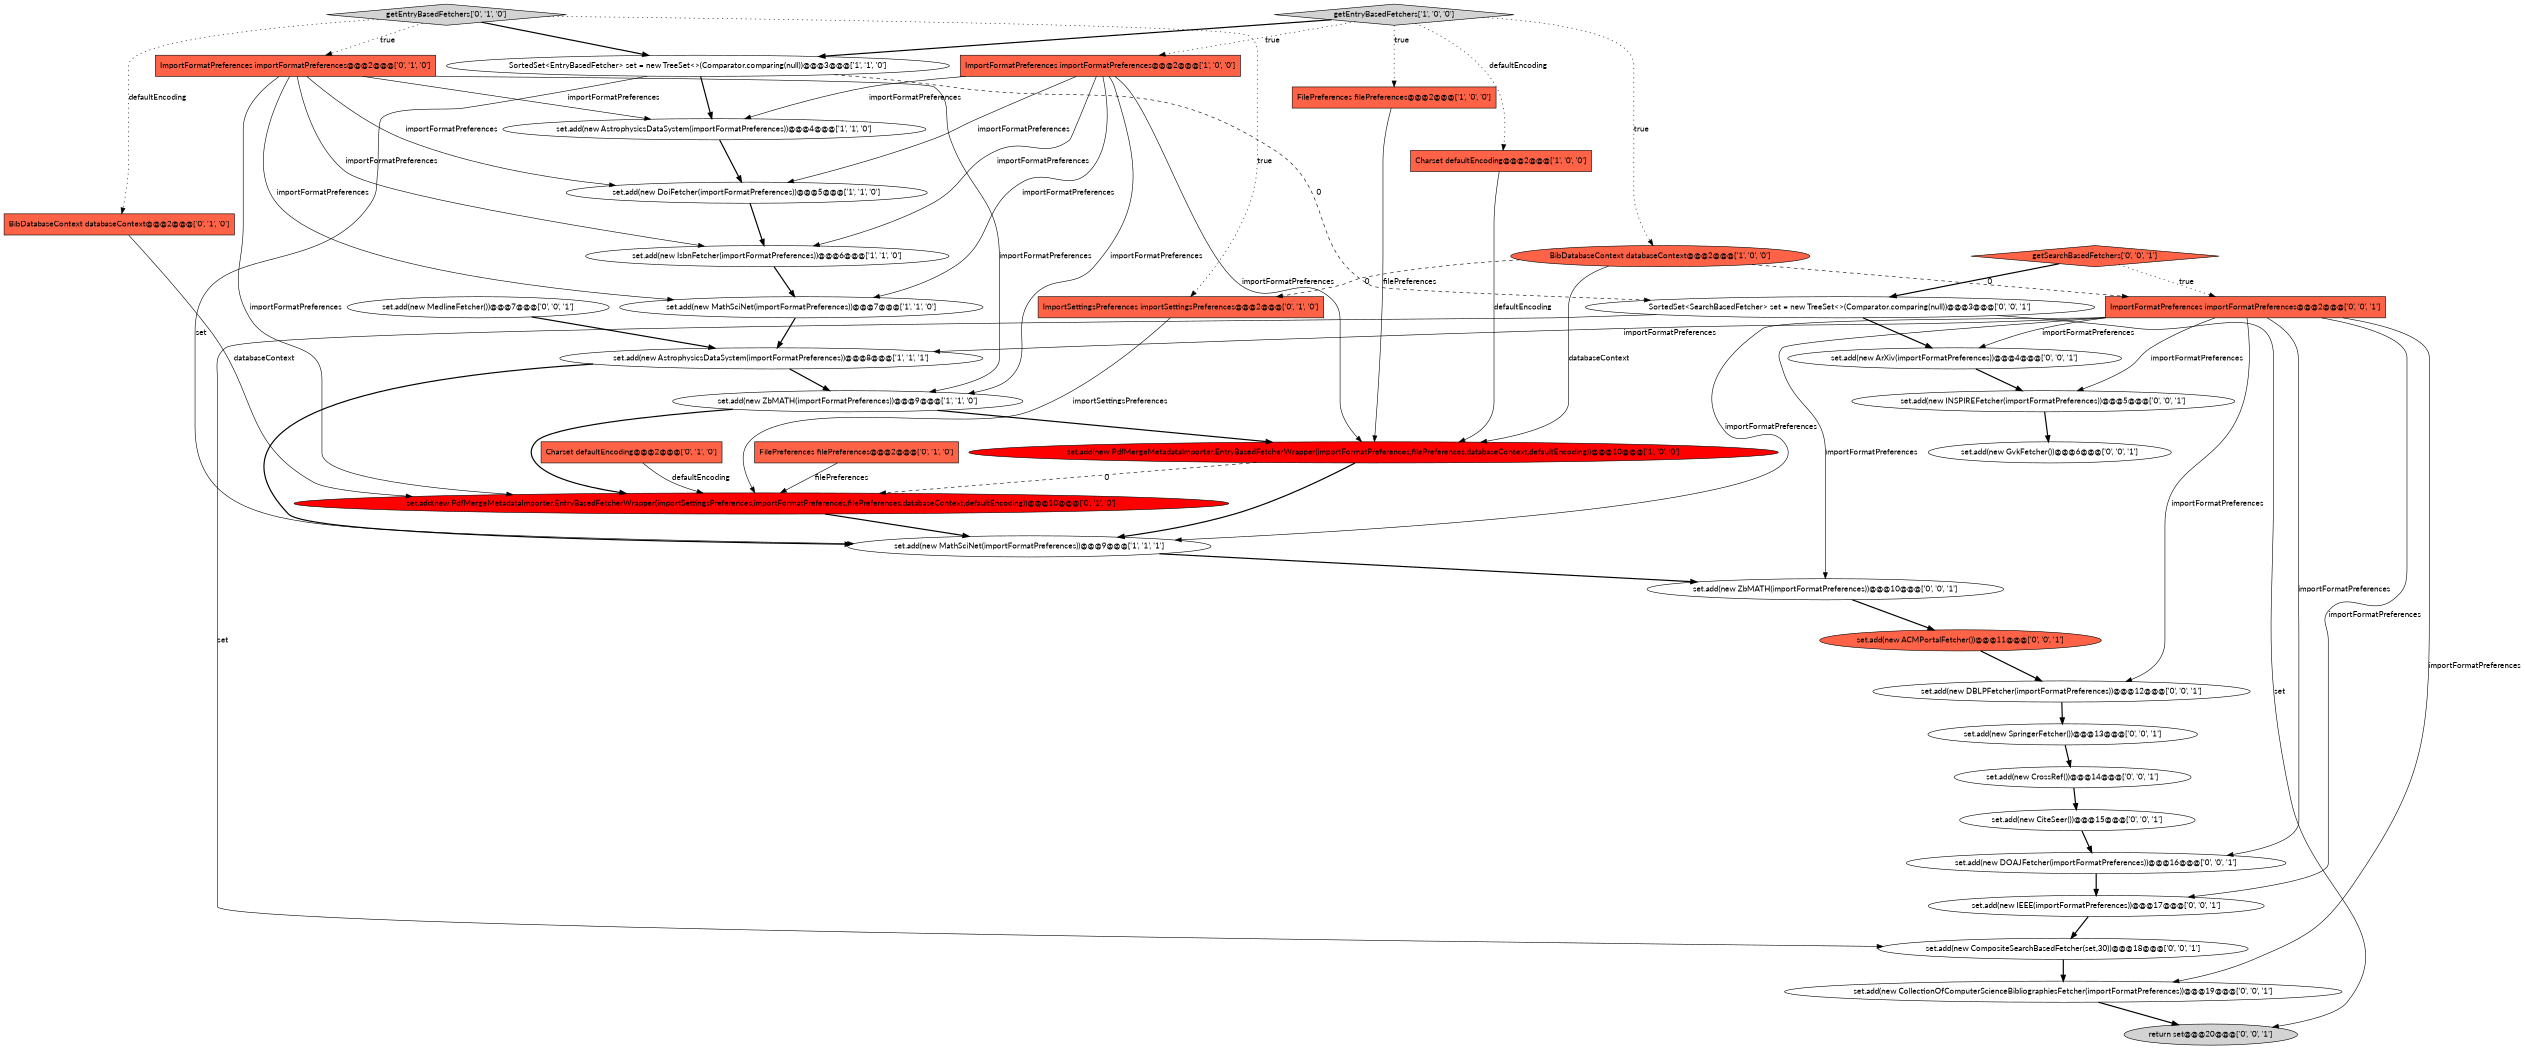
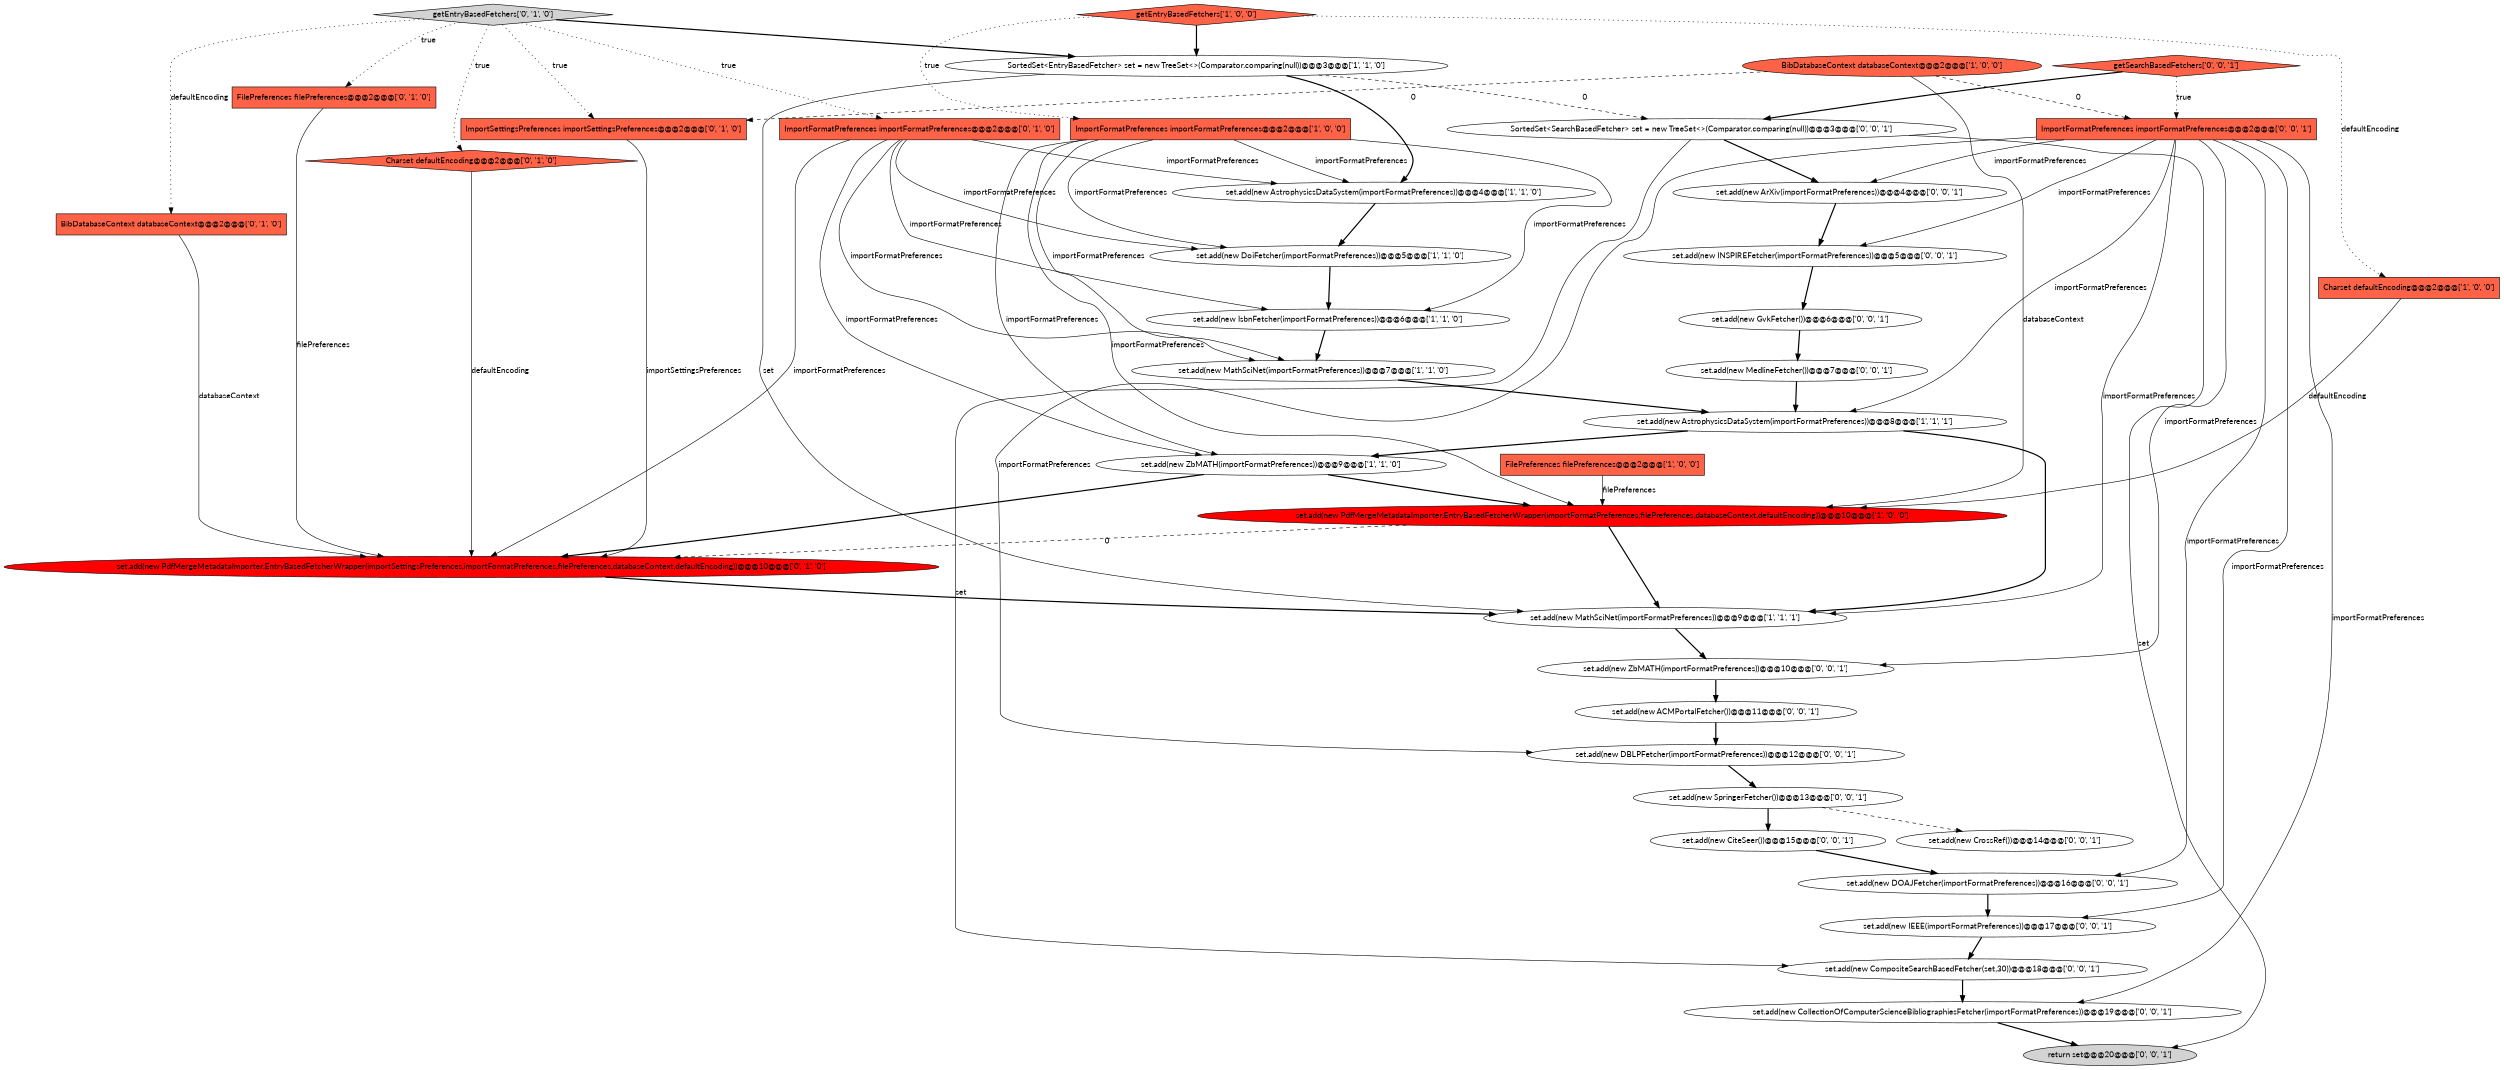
(1394, 15) -> (1196, 15)
none -> (402, 46)
(1394, 53) -> none
(1634, 71) -> none
none -> (464, 84)
none -> (1799, 342)
(632, 452) -> (471, 161)
(1960, 640) -> (1716, 712)
(2067, 753) -> (1889, 819)
(2075, 796) -> (1768, 816)
